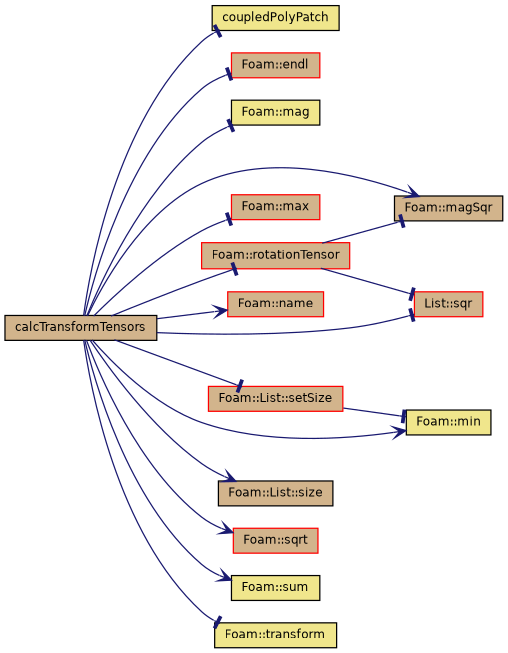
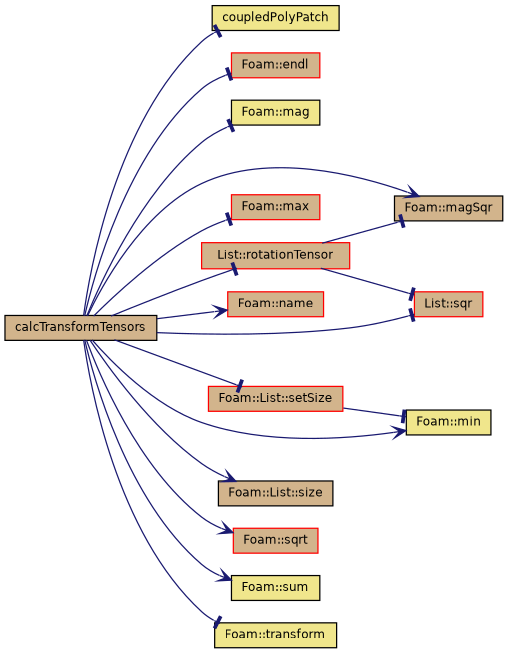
(276, 256) -> (276, 256)
